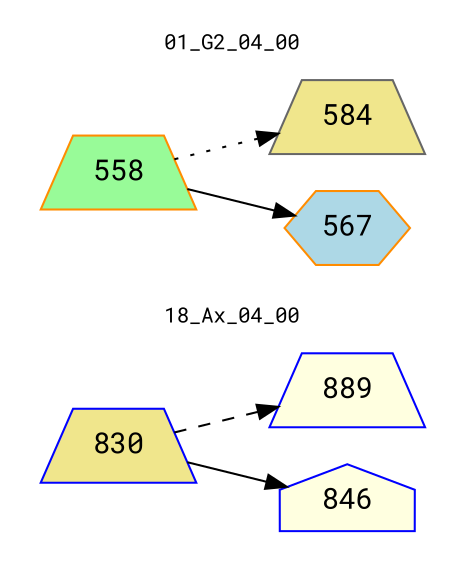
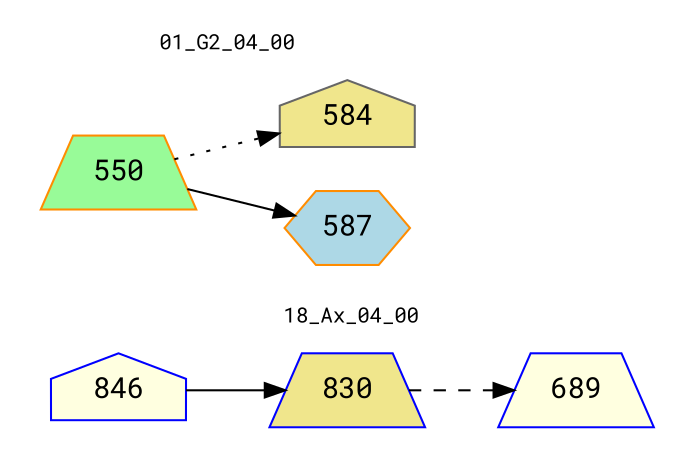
(347, 117) -> (347, 117)
(118, 173) -> (118, 173)
(347, 228) -> (347, 228)
(347, 390) -> (576, 390)
(227, 472) -> (225, 390)
